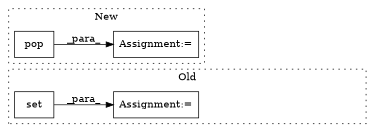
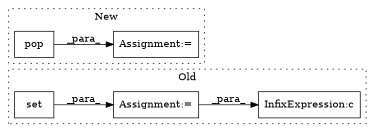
none -> (309, 105)
